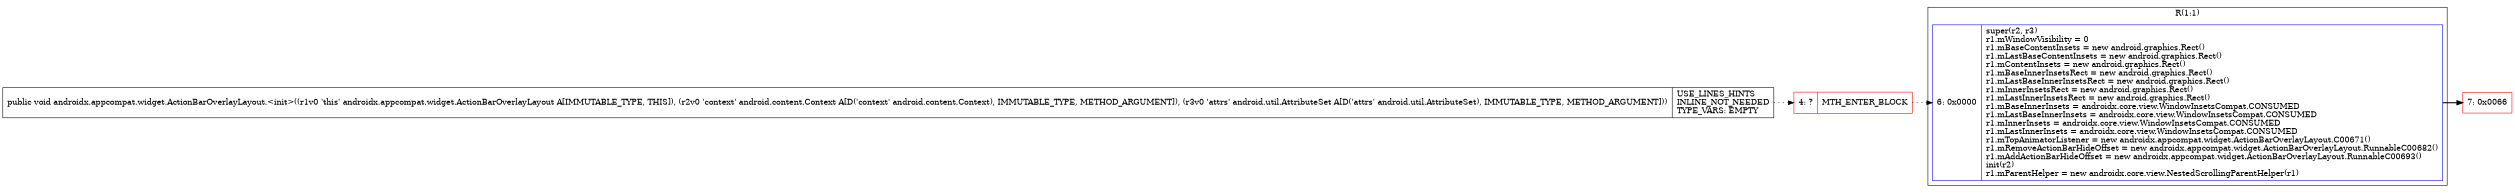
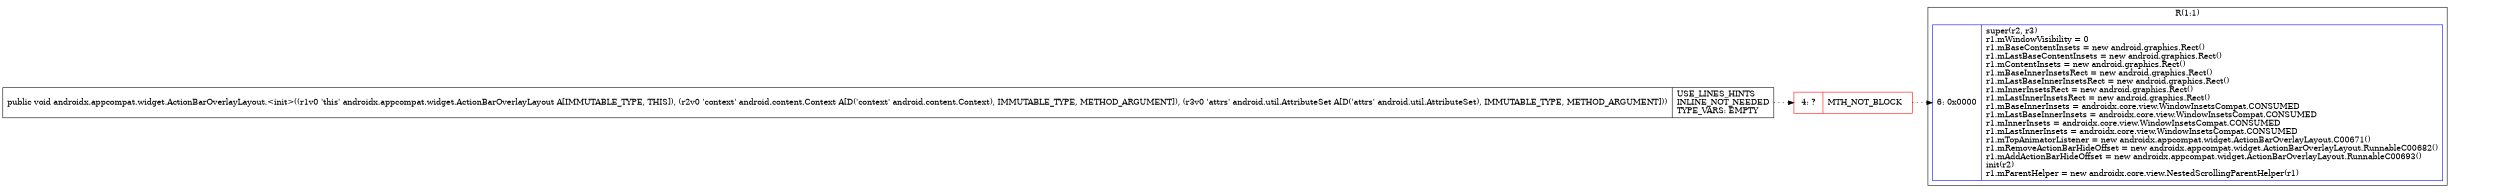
(1865, 102) -> (1865, 102)
(2487, 103) -> none
